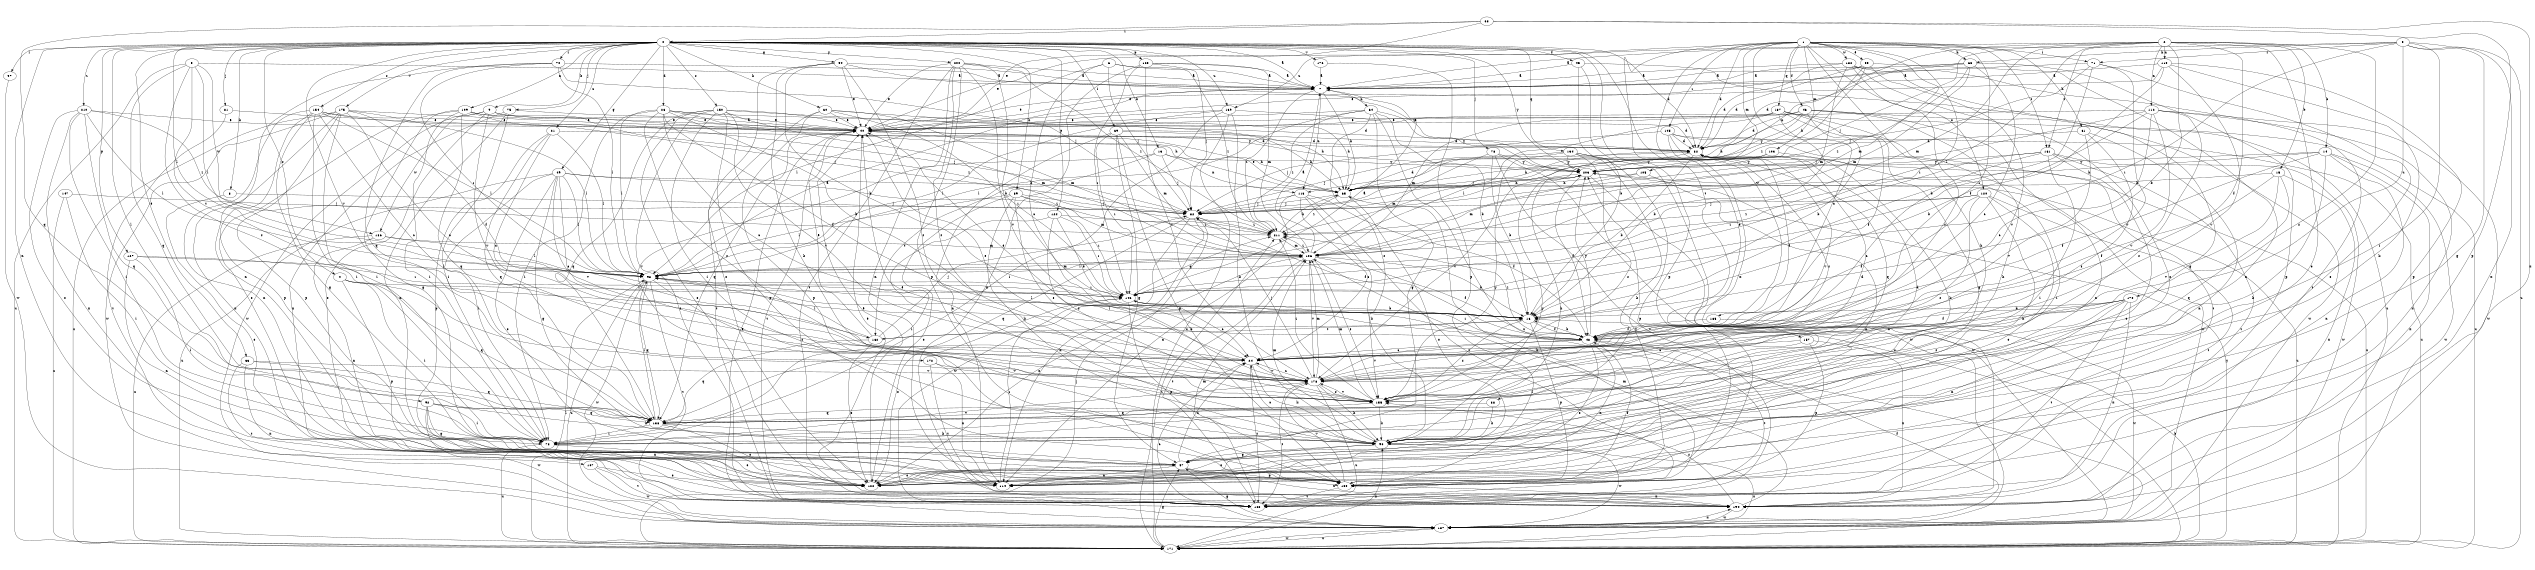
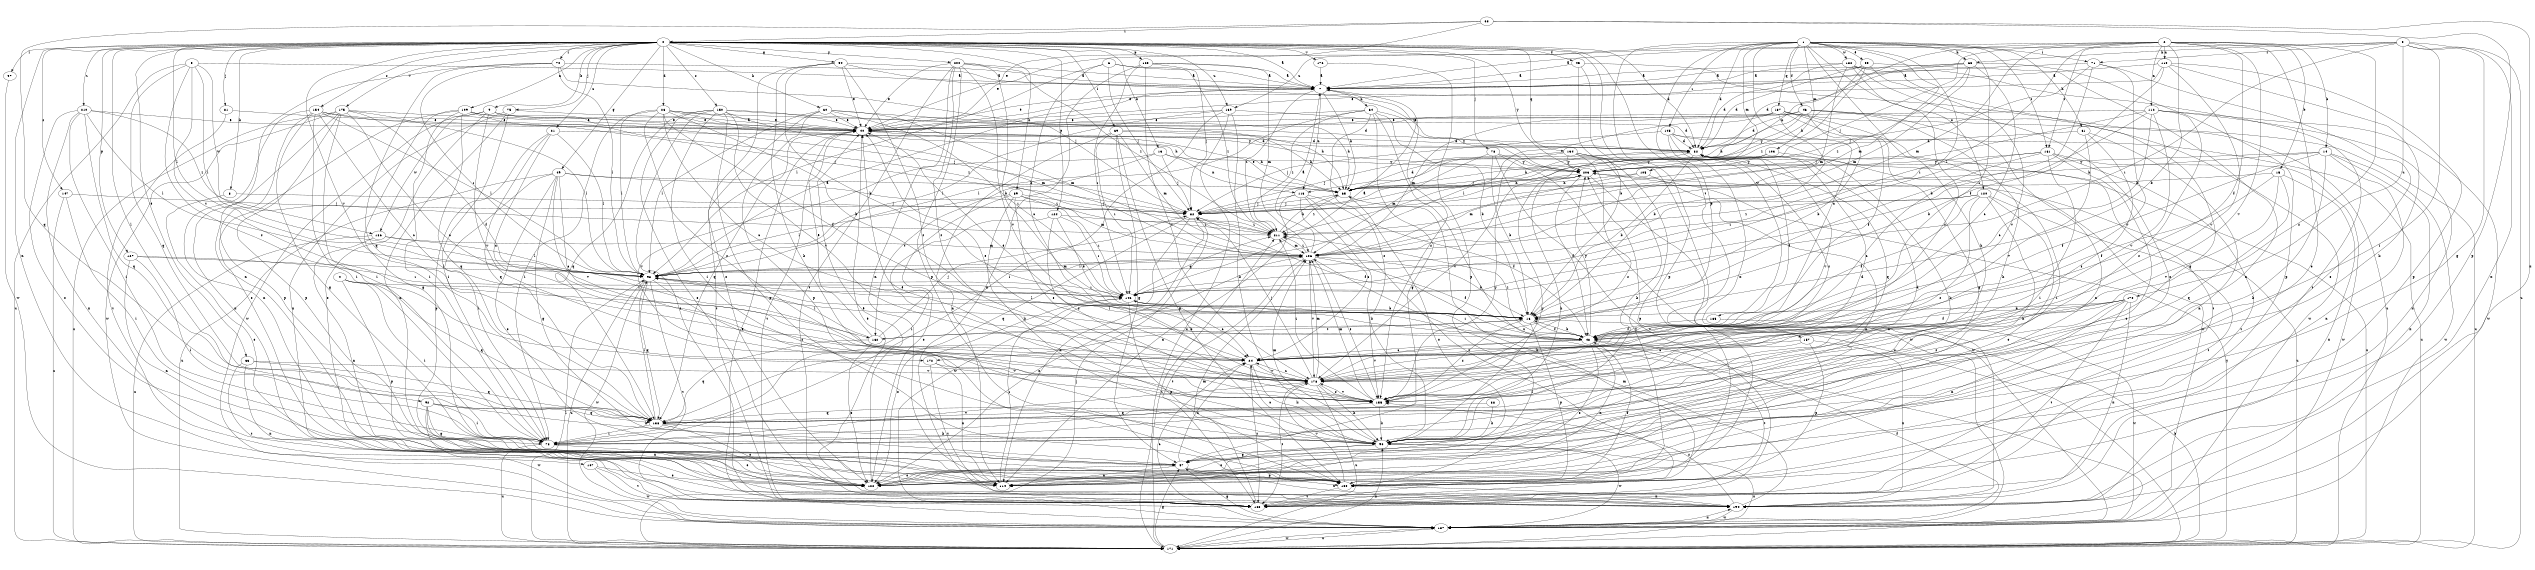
(279, 51) -> (93, 51)
none -> (1447, 216)
(580, 242) -> (701, 164)
(1732, 280) -> (1676, 291)
none -> (2000, 316)
